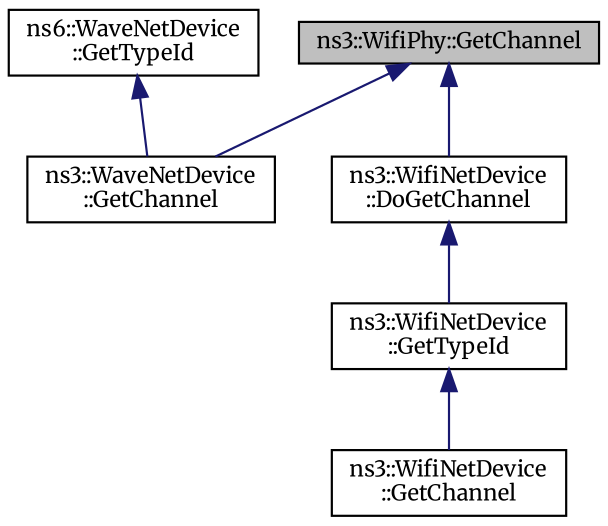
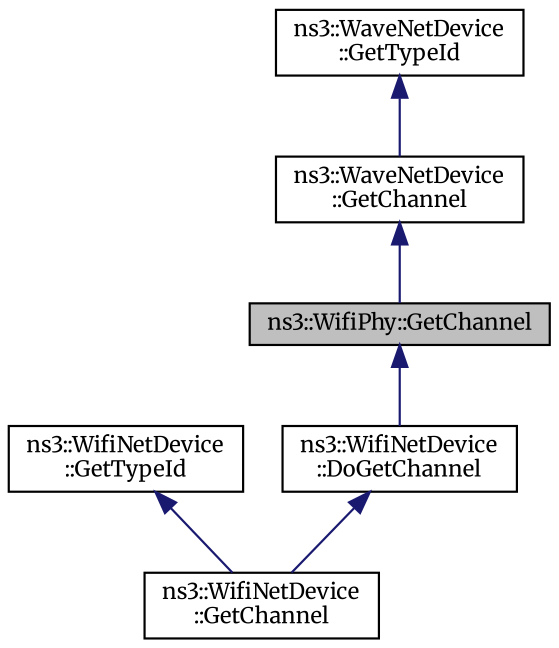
(134, 43) -> (400, 43)
(302, 115) -> (400, 274)
(449, 274) -> (323, 540)
